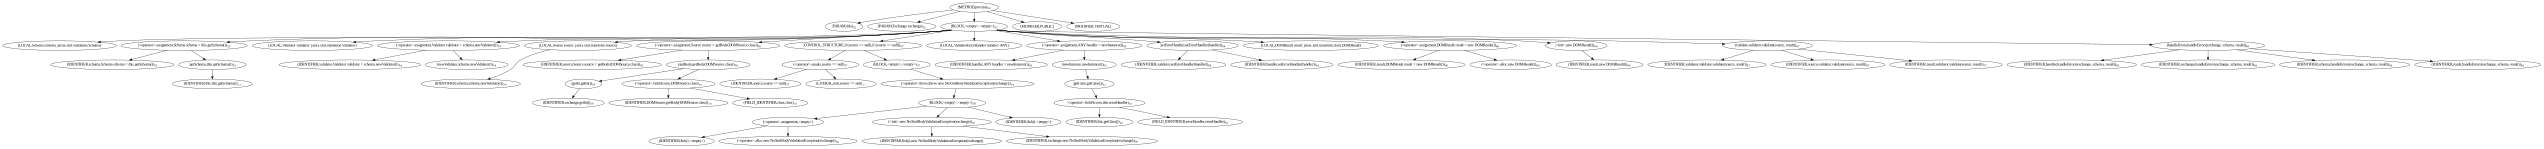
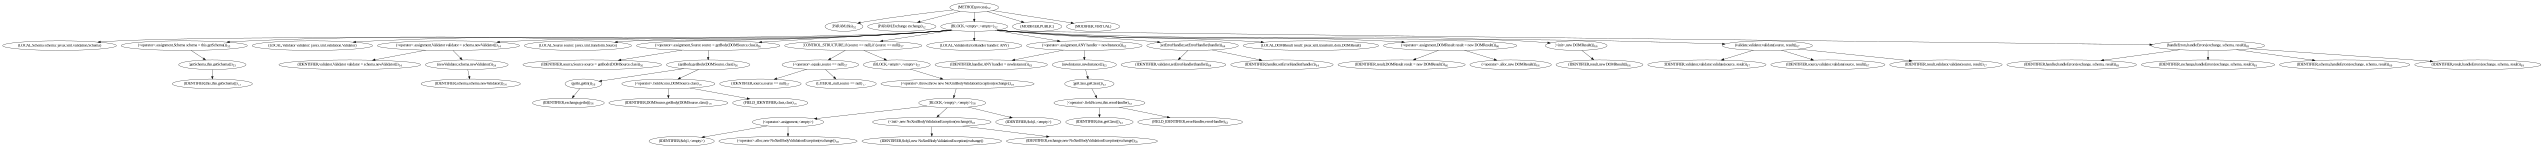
(519, 61) -> (468, 73)
(112, 65) -> none
